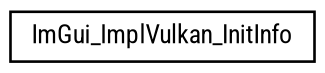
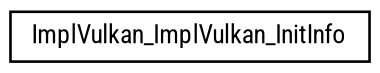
(162, 37) -> (190, 37)
